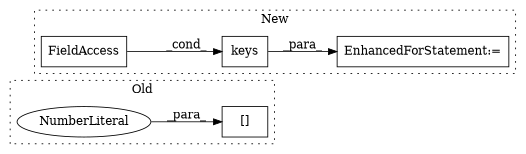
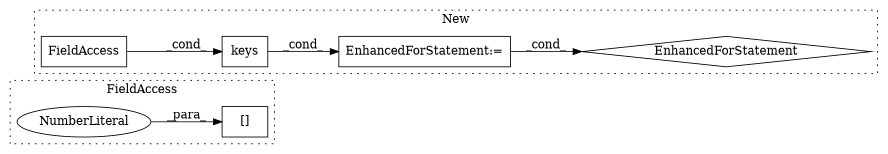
(302, 45) -> (303, 45)
none -> (726, 52)
(142, 90) -> (142, 90)
